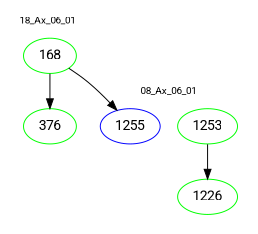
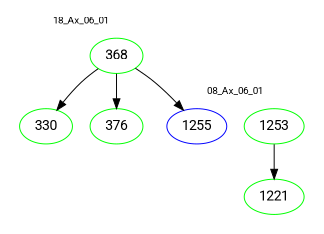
(50, 56) -> (117, 56)
none -> (46, 126)
(208, 197) -> (274, 197)
